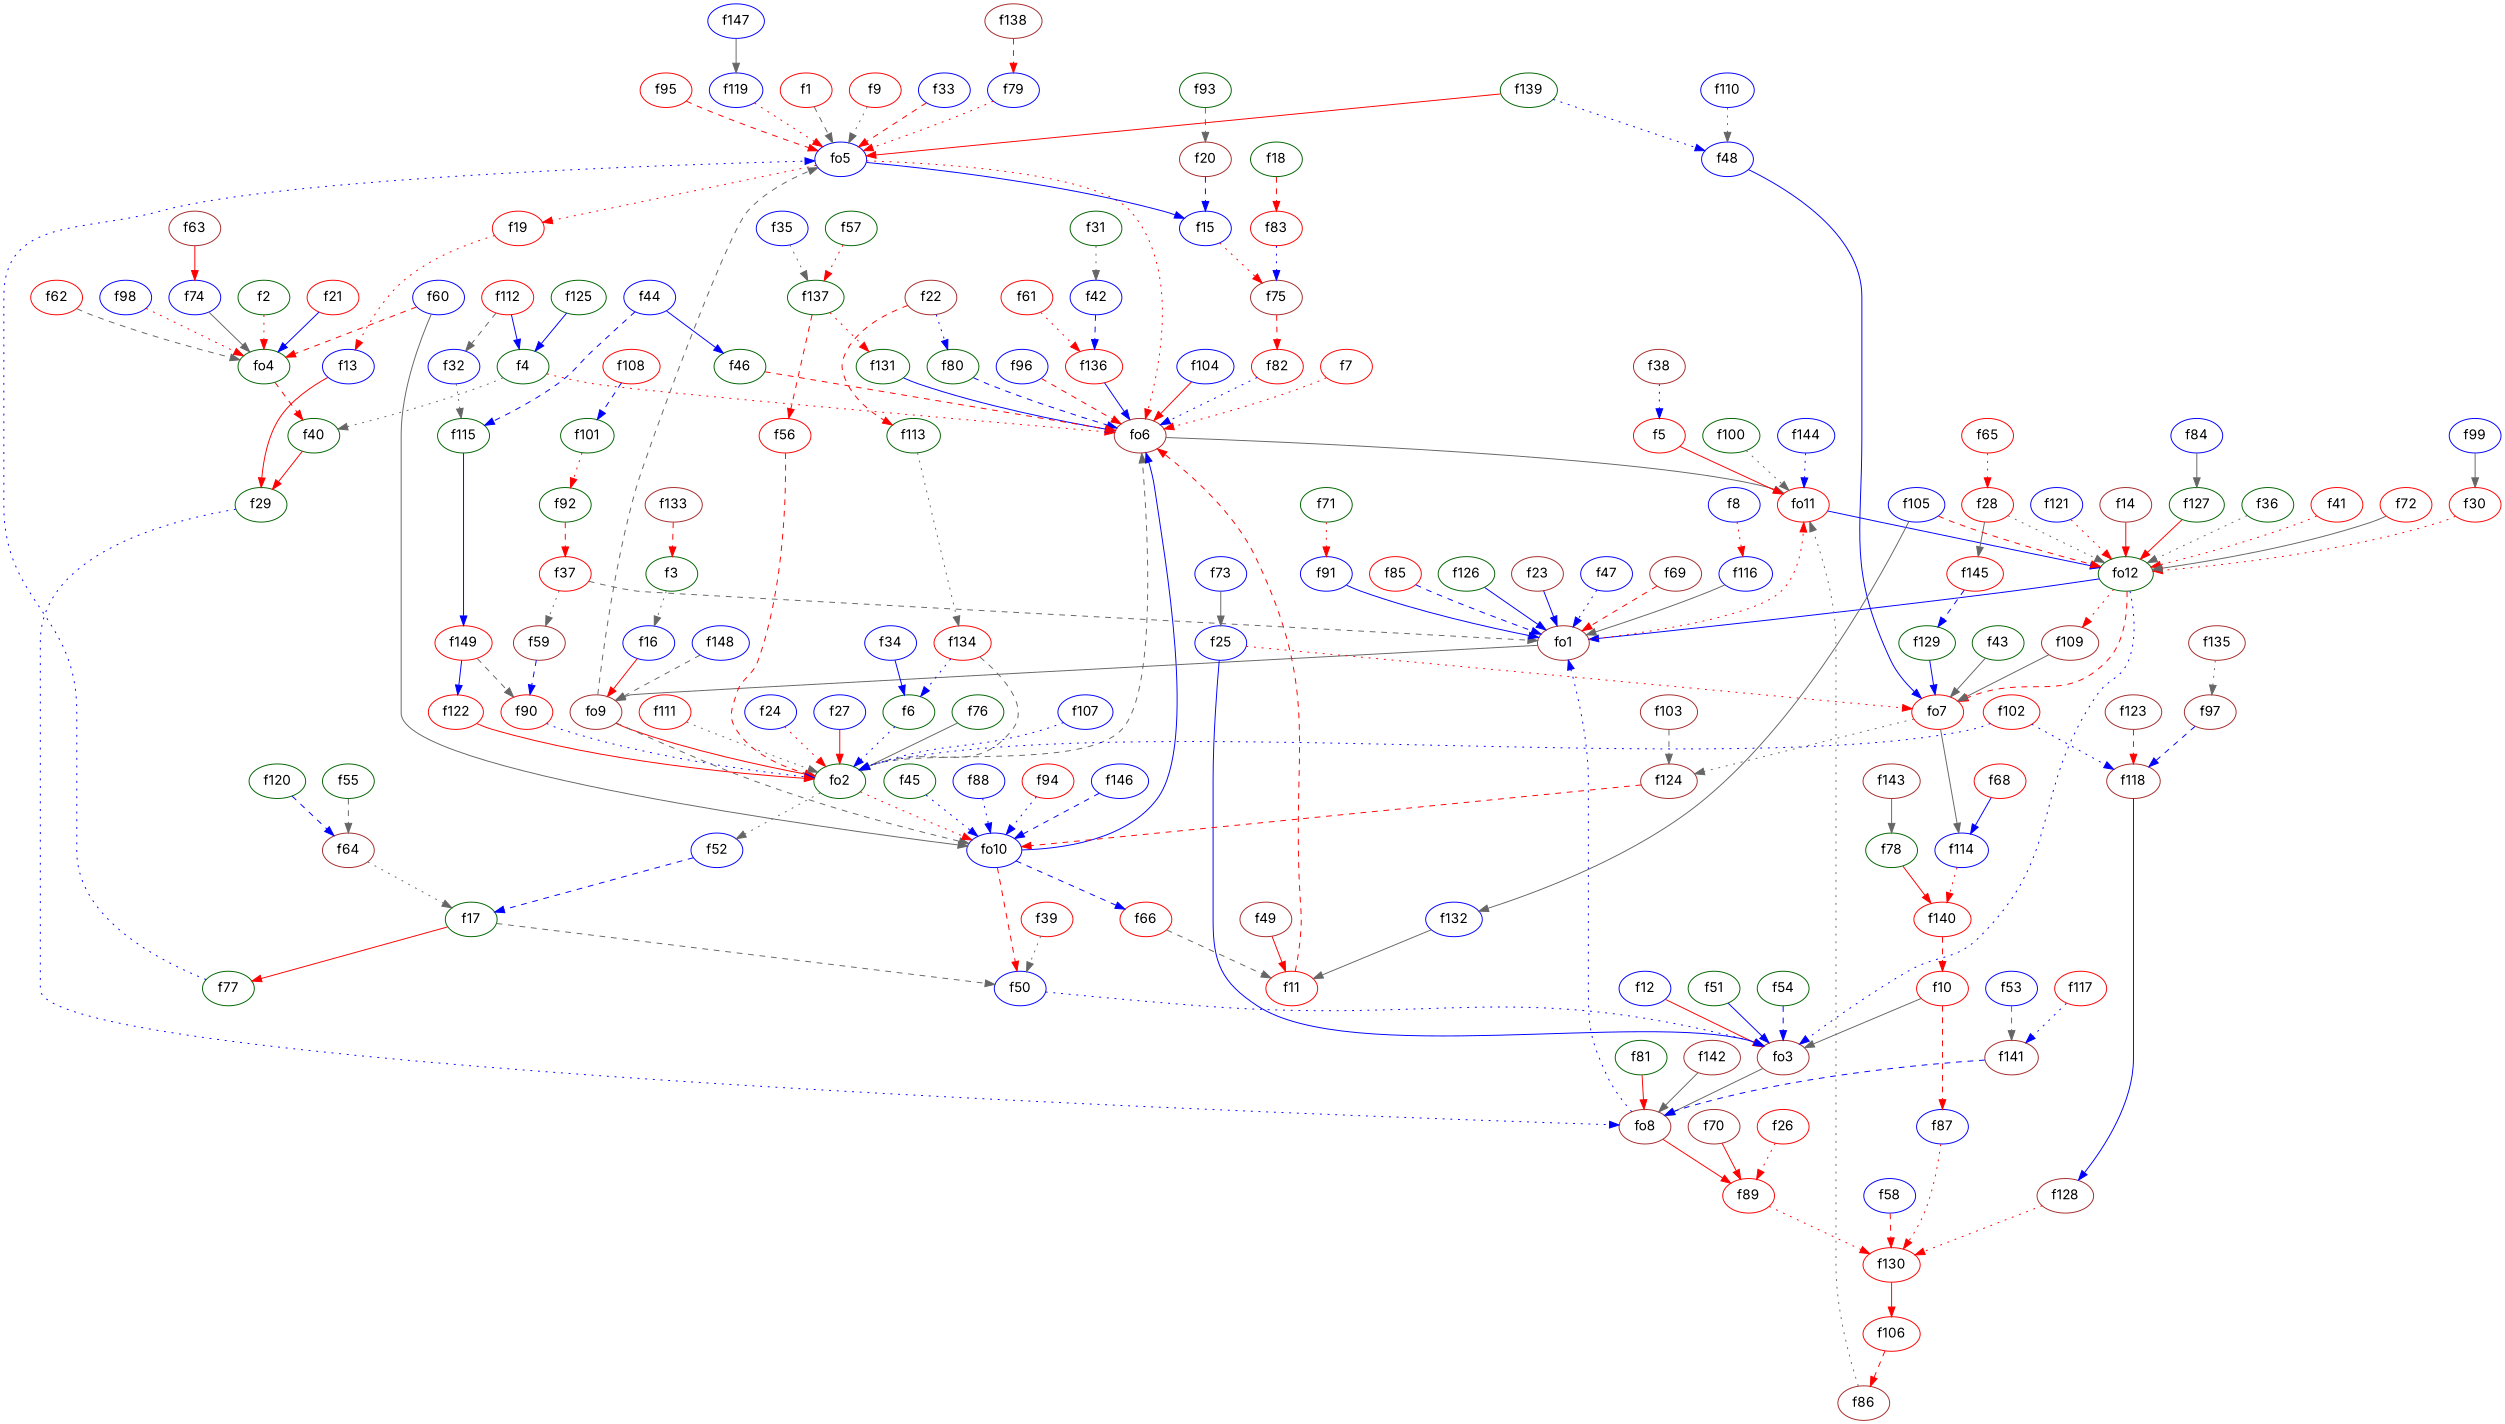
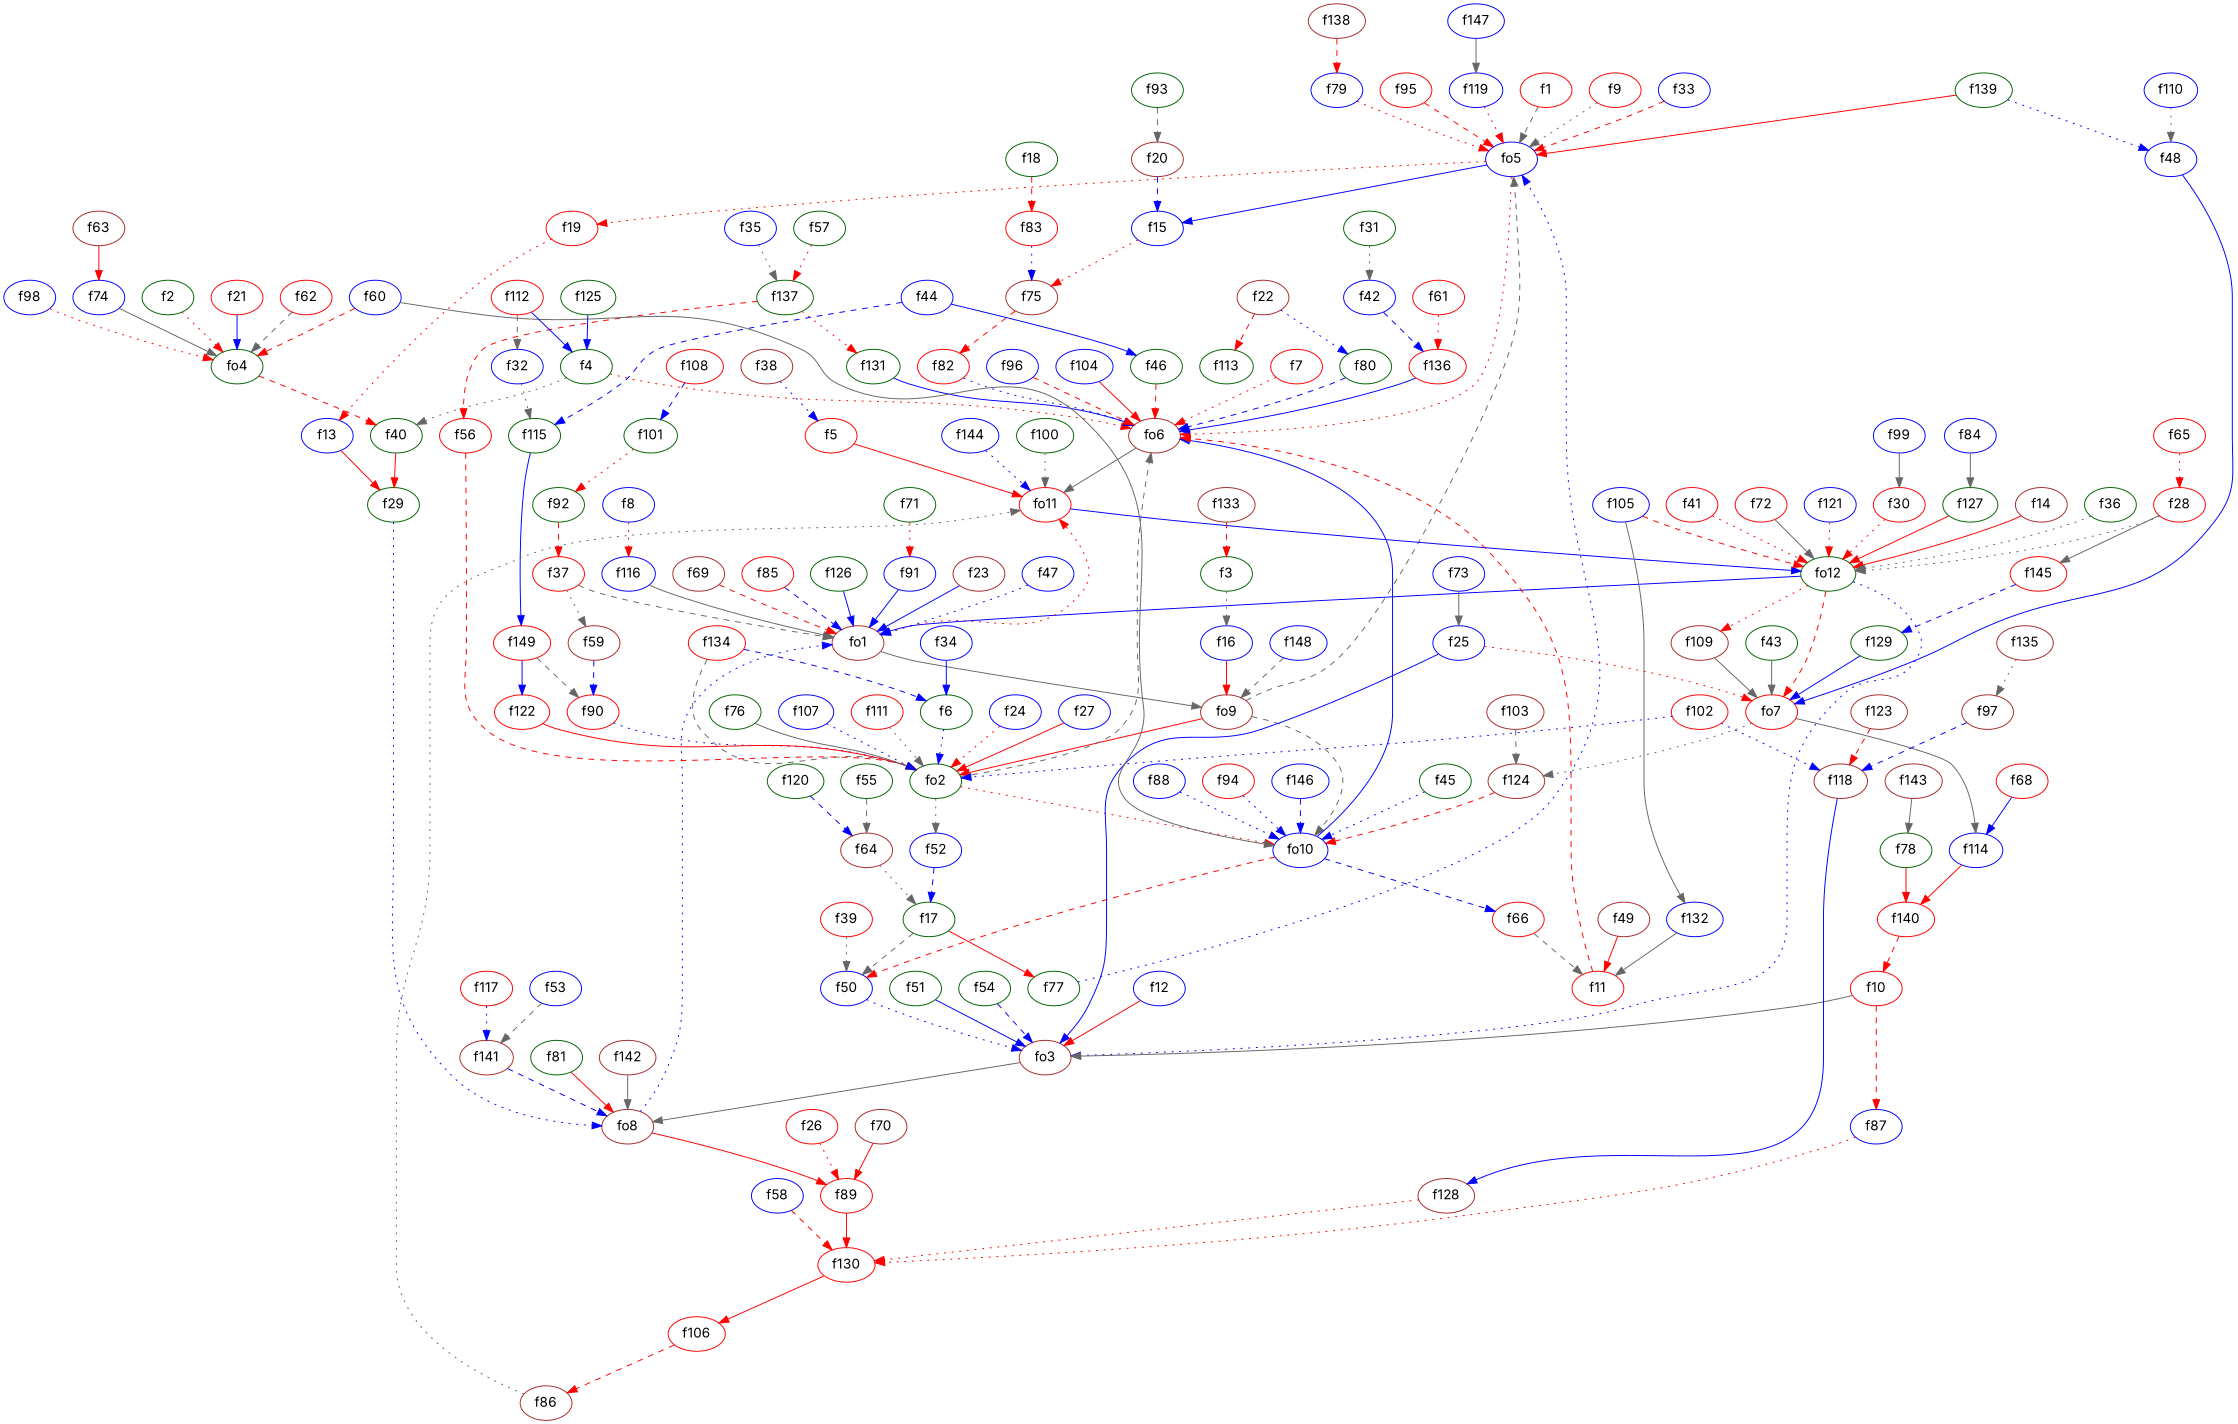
(937, 535) -> none
(941, 672) -> (831, 670)
(1953, 880) -> (1945, 881)
(1815, 1228) -> (846, 1226)
